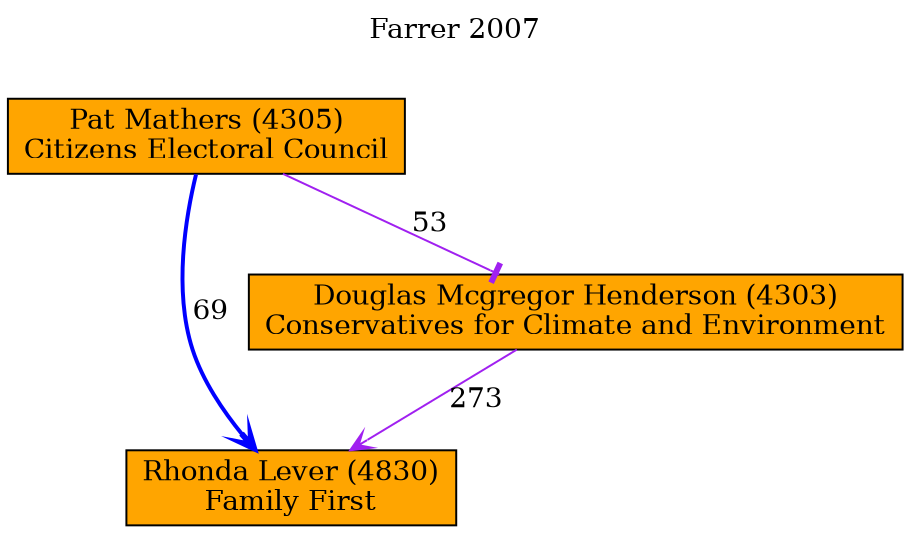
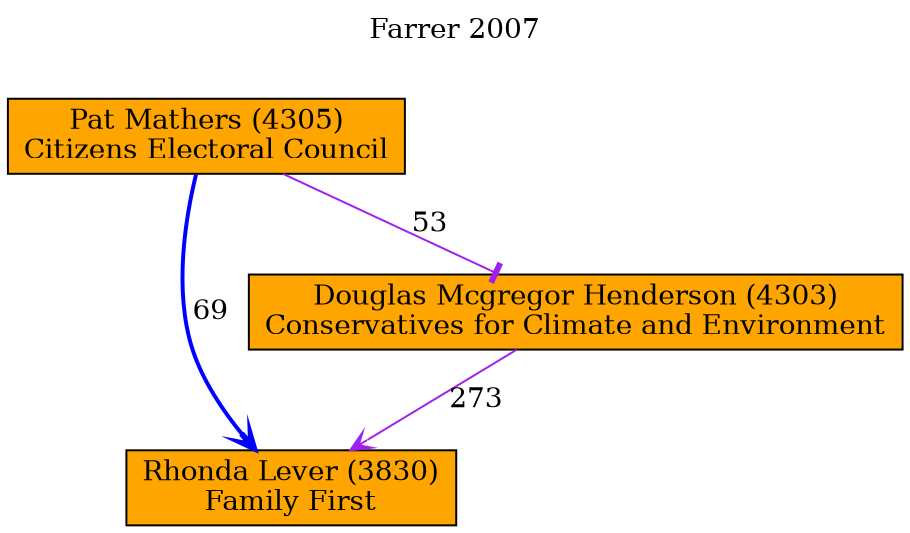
(291, 488) -> (291, 488)
